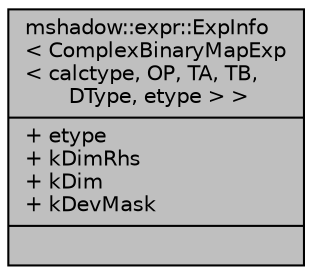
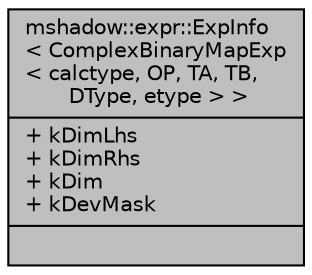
(67, 136) -> (82, 136)
